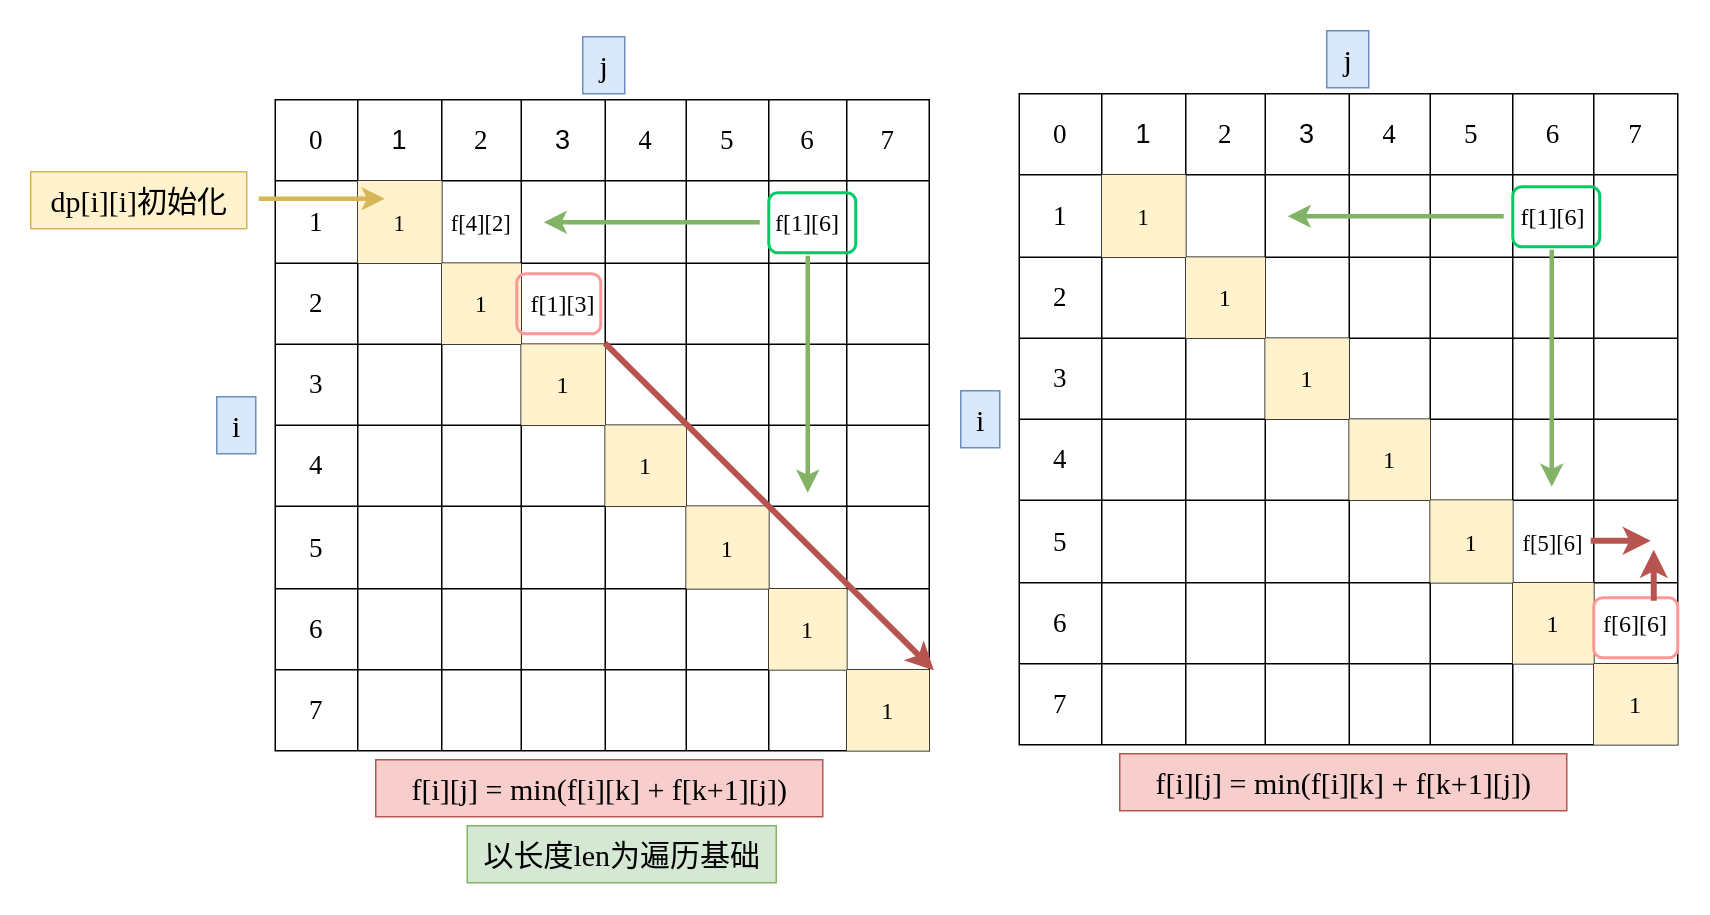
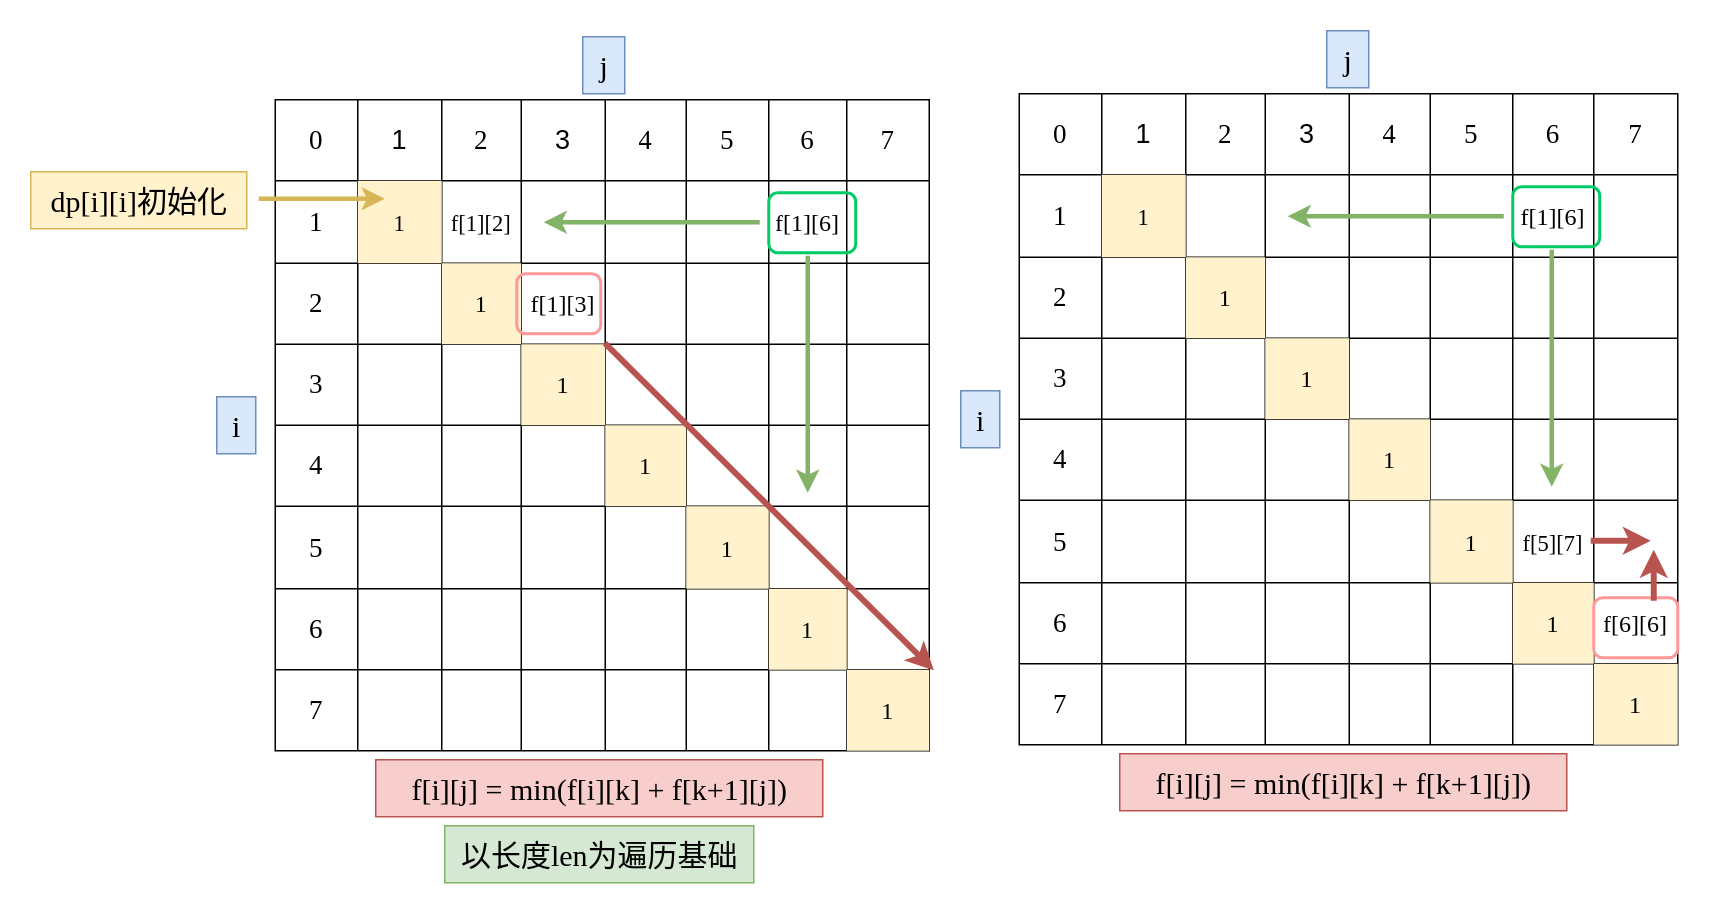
(482, 223) -> (482, 223)
(1553, 542) -> (1553, 542)
(622, 854) -> (599, 854)
